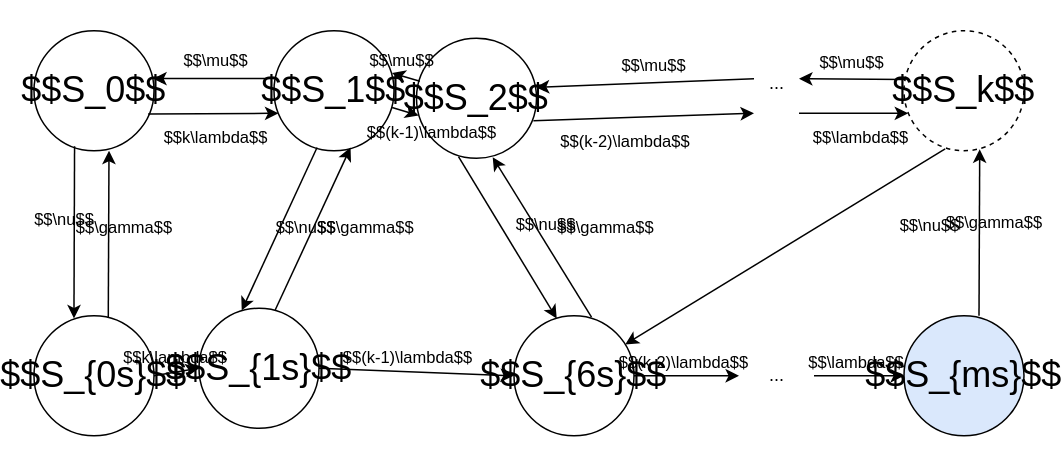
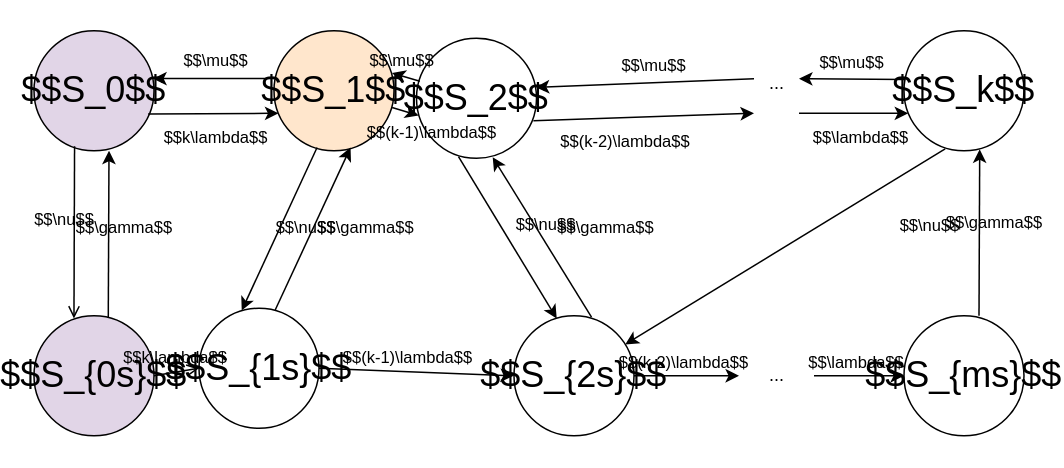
(94, 91) -> (94, 91)
(334, 91) -> (334, 91)
(964, 91) -> (964, 91)
(74, 307) -> (74, 309)
(187, 370) -> (189, 370)
(94, 376) -> (94, 376)
(574, 376) -> (574, 376)
(964, 376) -> (964, 376)
